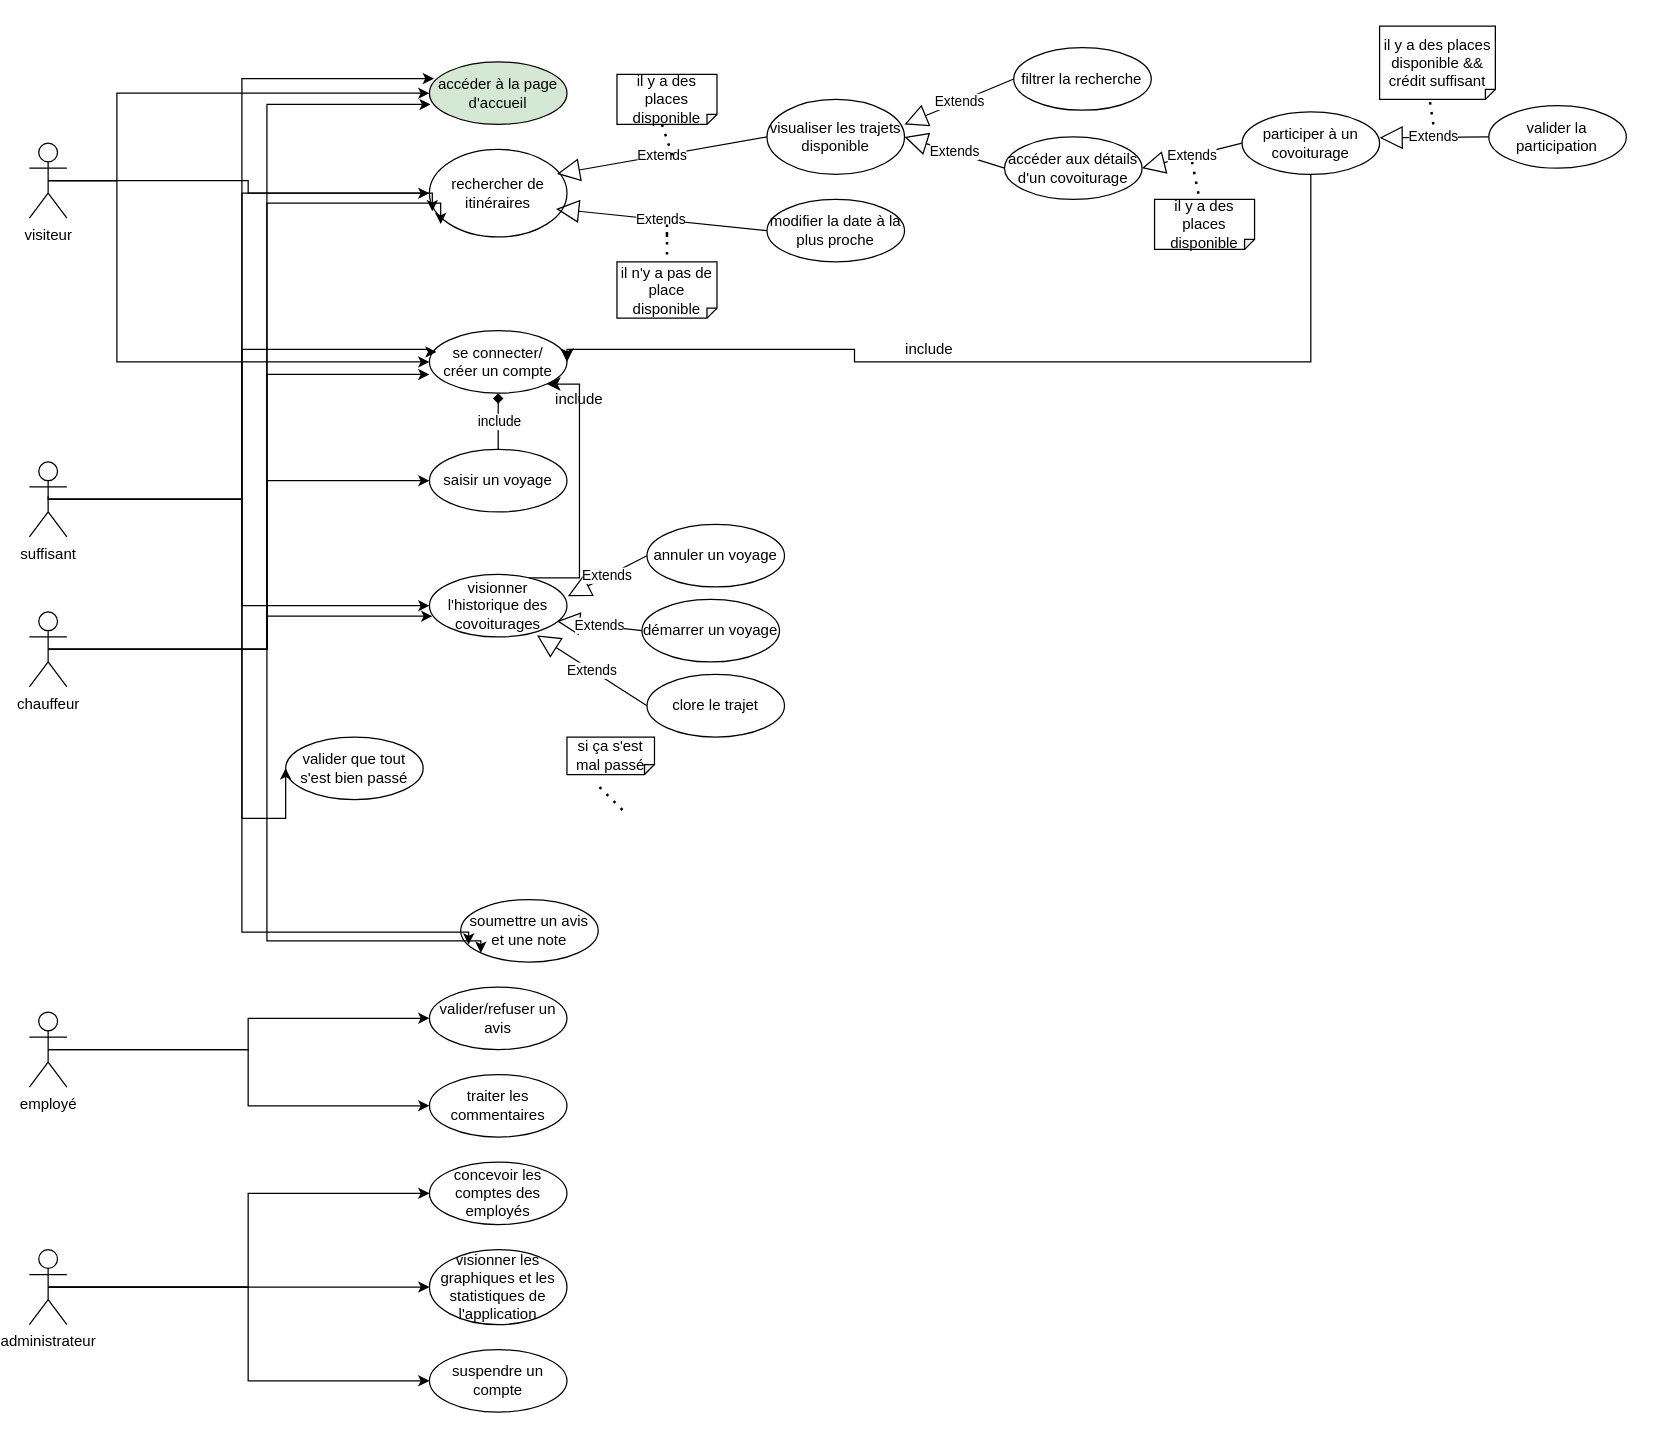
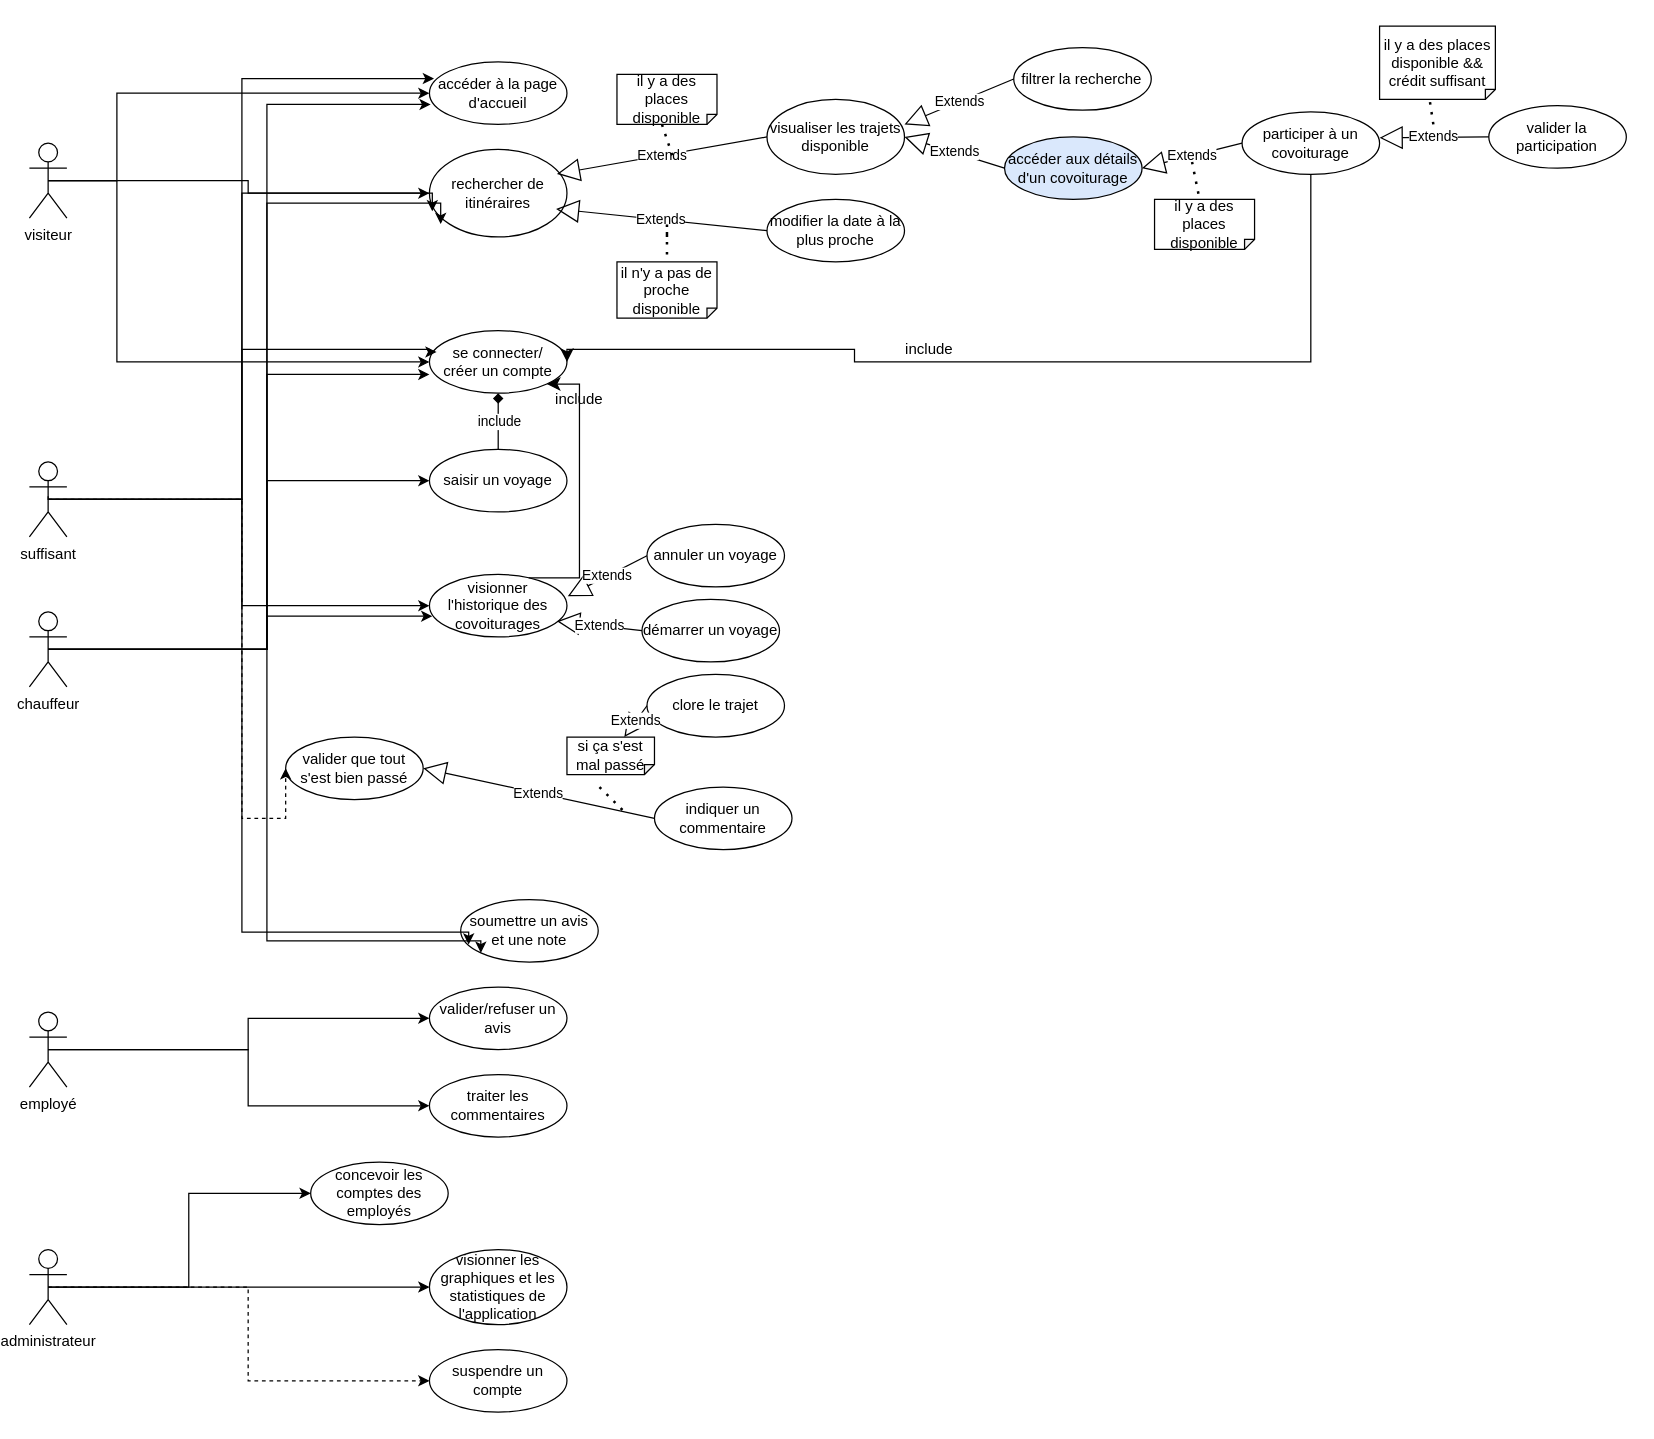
(498, 93) -> (498, 93)
(1073, 168) -> (1073, 168)
(667, 291) -> (667, 291)
(603, 677) -> (643, 712)
none -> (550, 796)
(285, 818) -> (285, 818)
none -> (723, 818)
(498, 1193) -> (379, 1193)
(288, 1381) -> (288, 1381)
